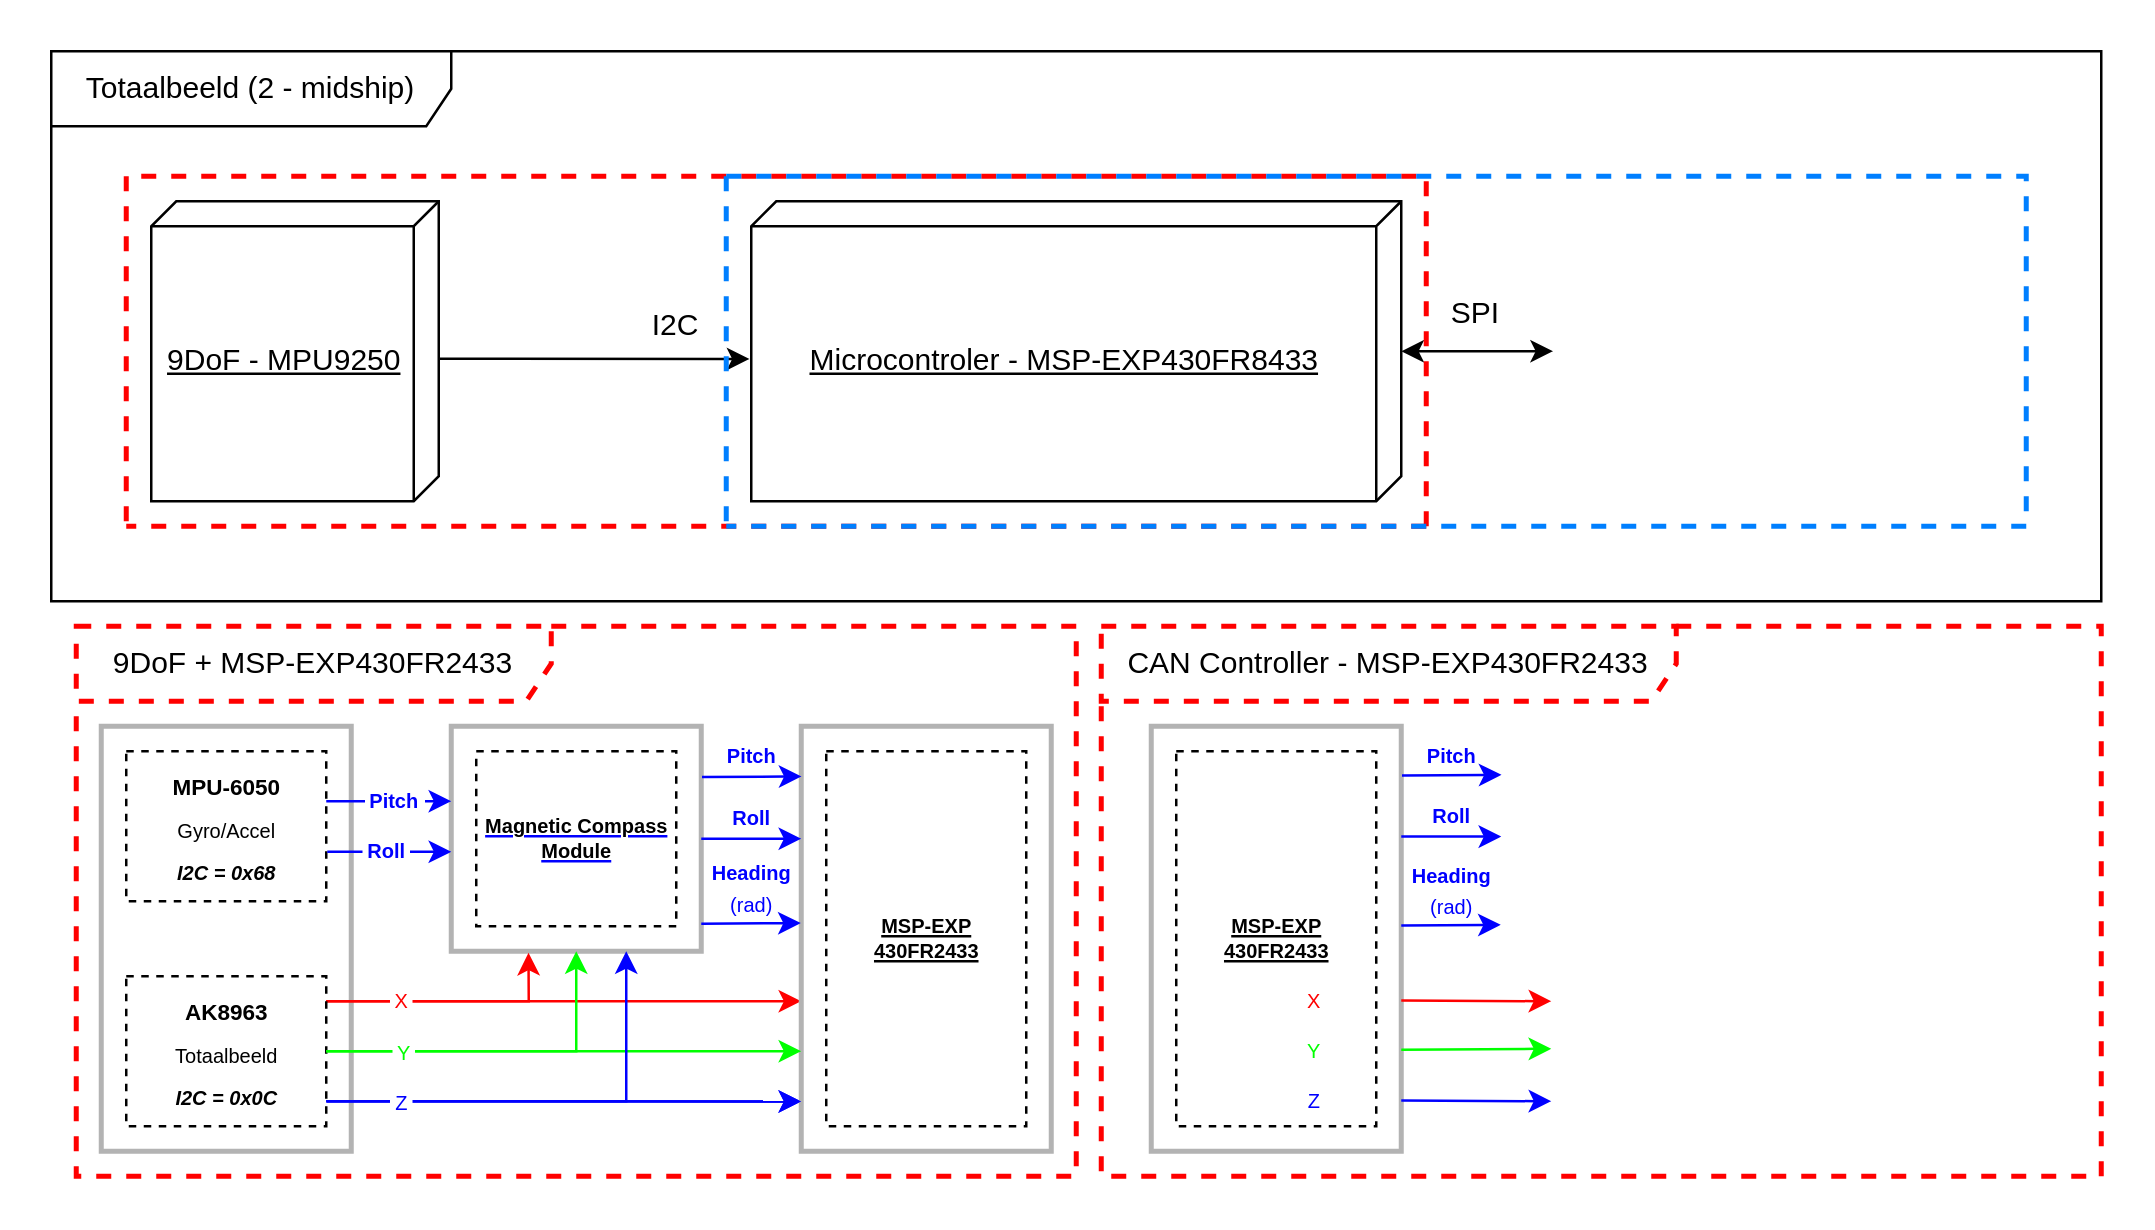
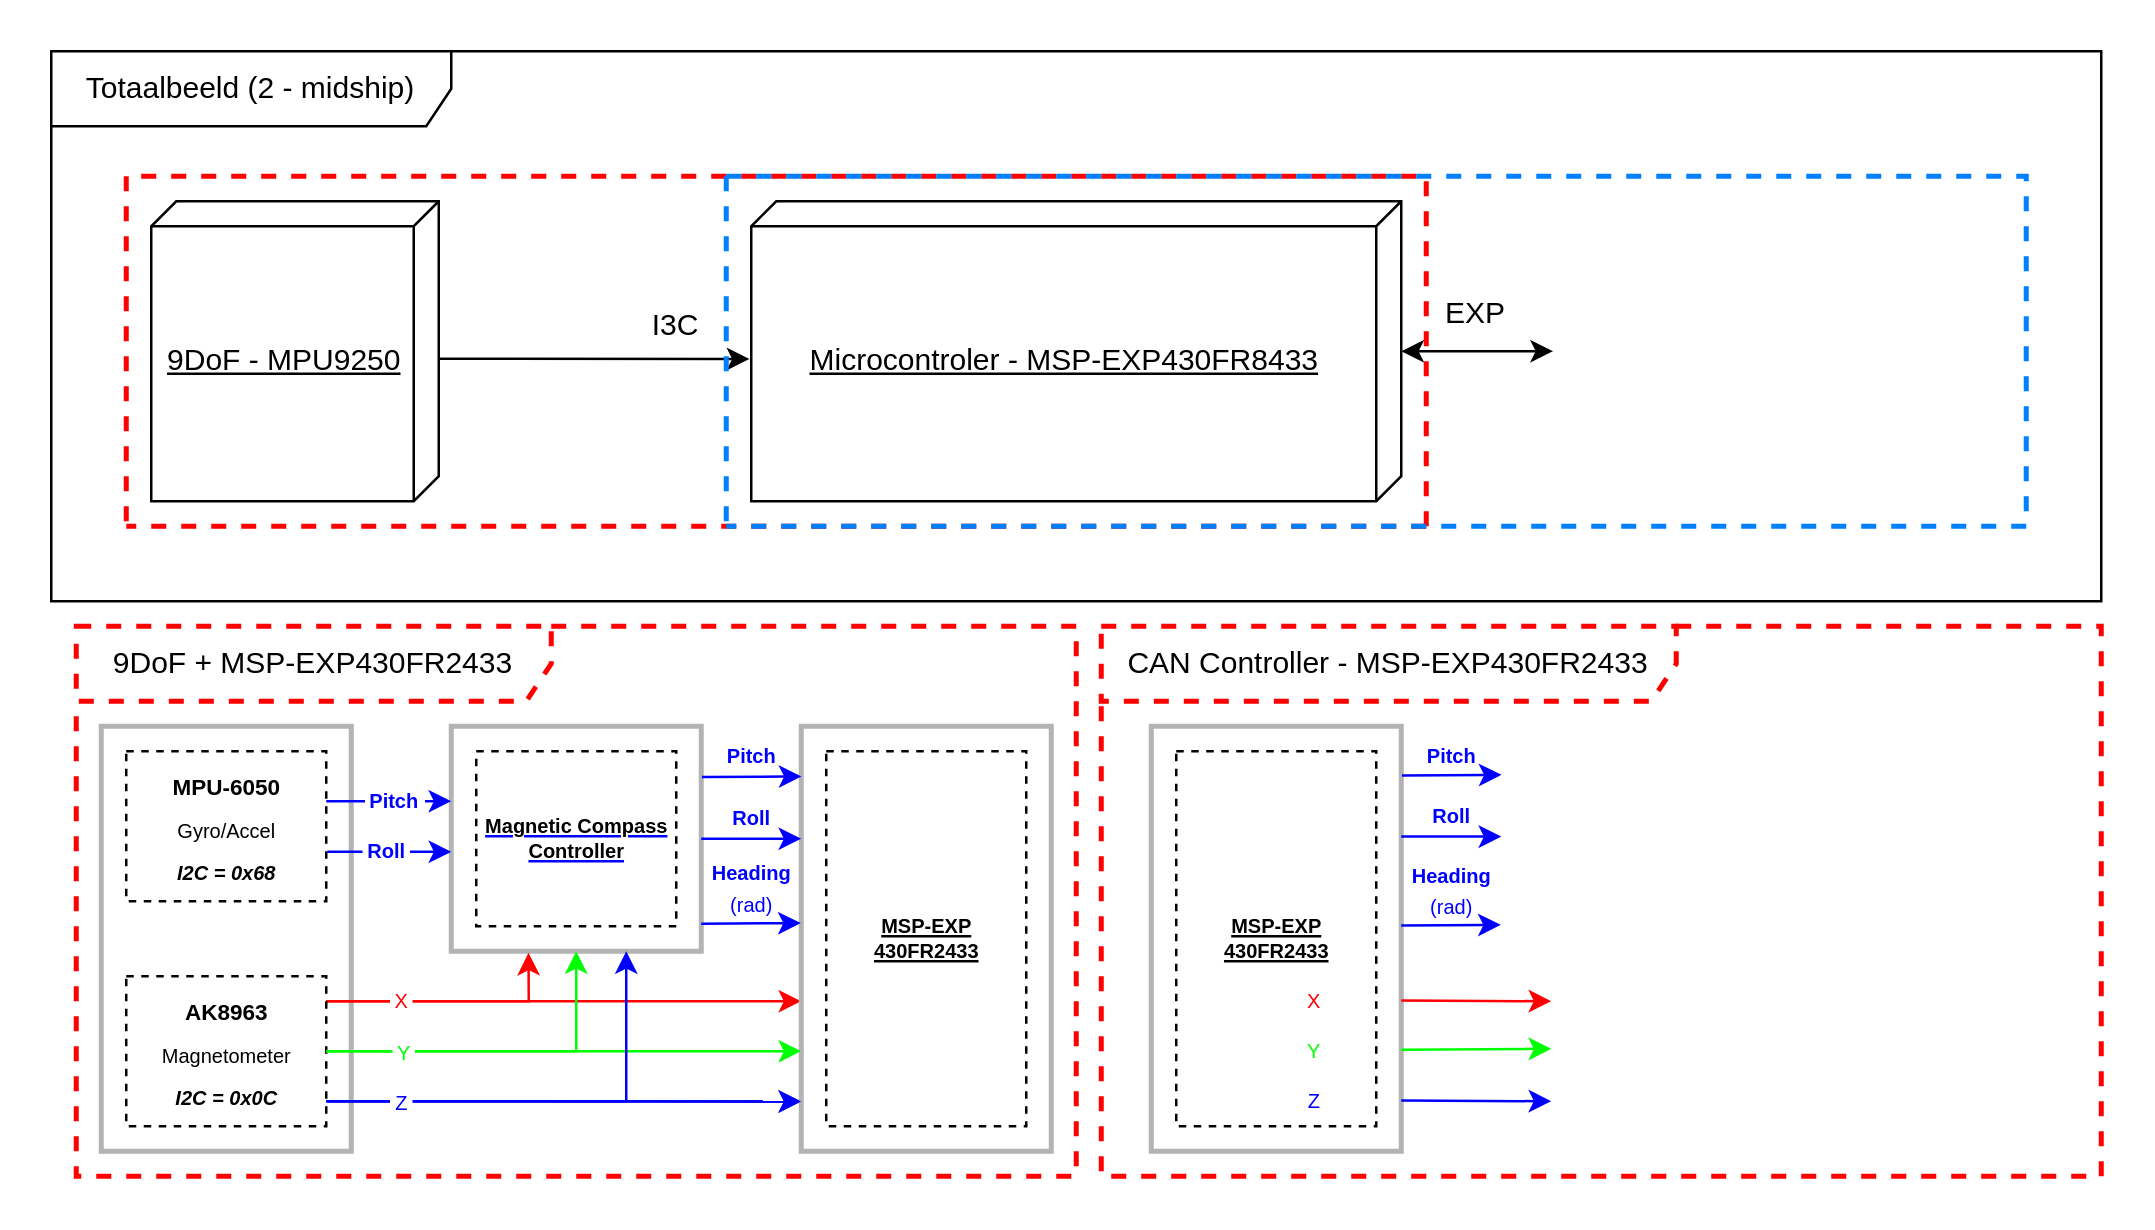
(1476, 314) -> (1476, 314)
(676, 326) -> (676, 326)
(578, 839) -> (578, 839)
(228, 1051) -> (228, 1051)
